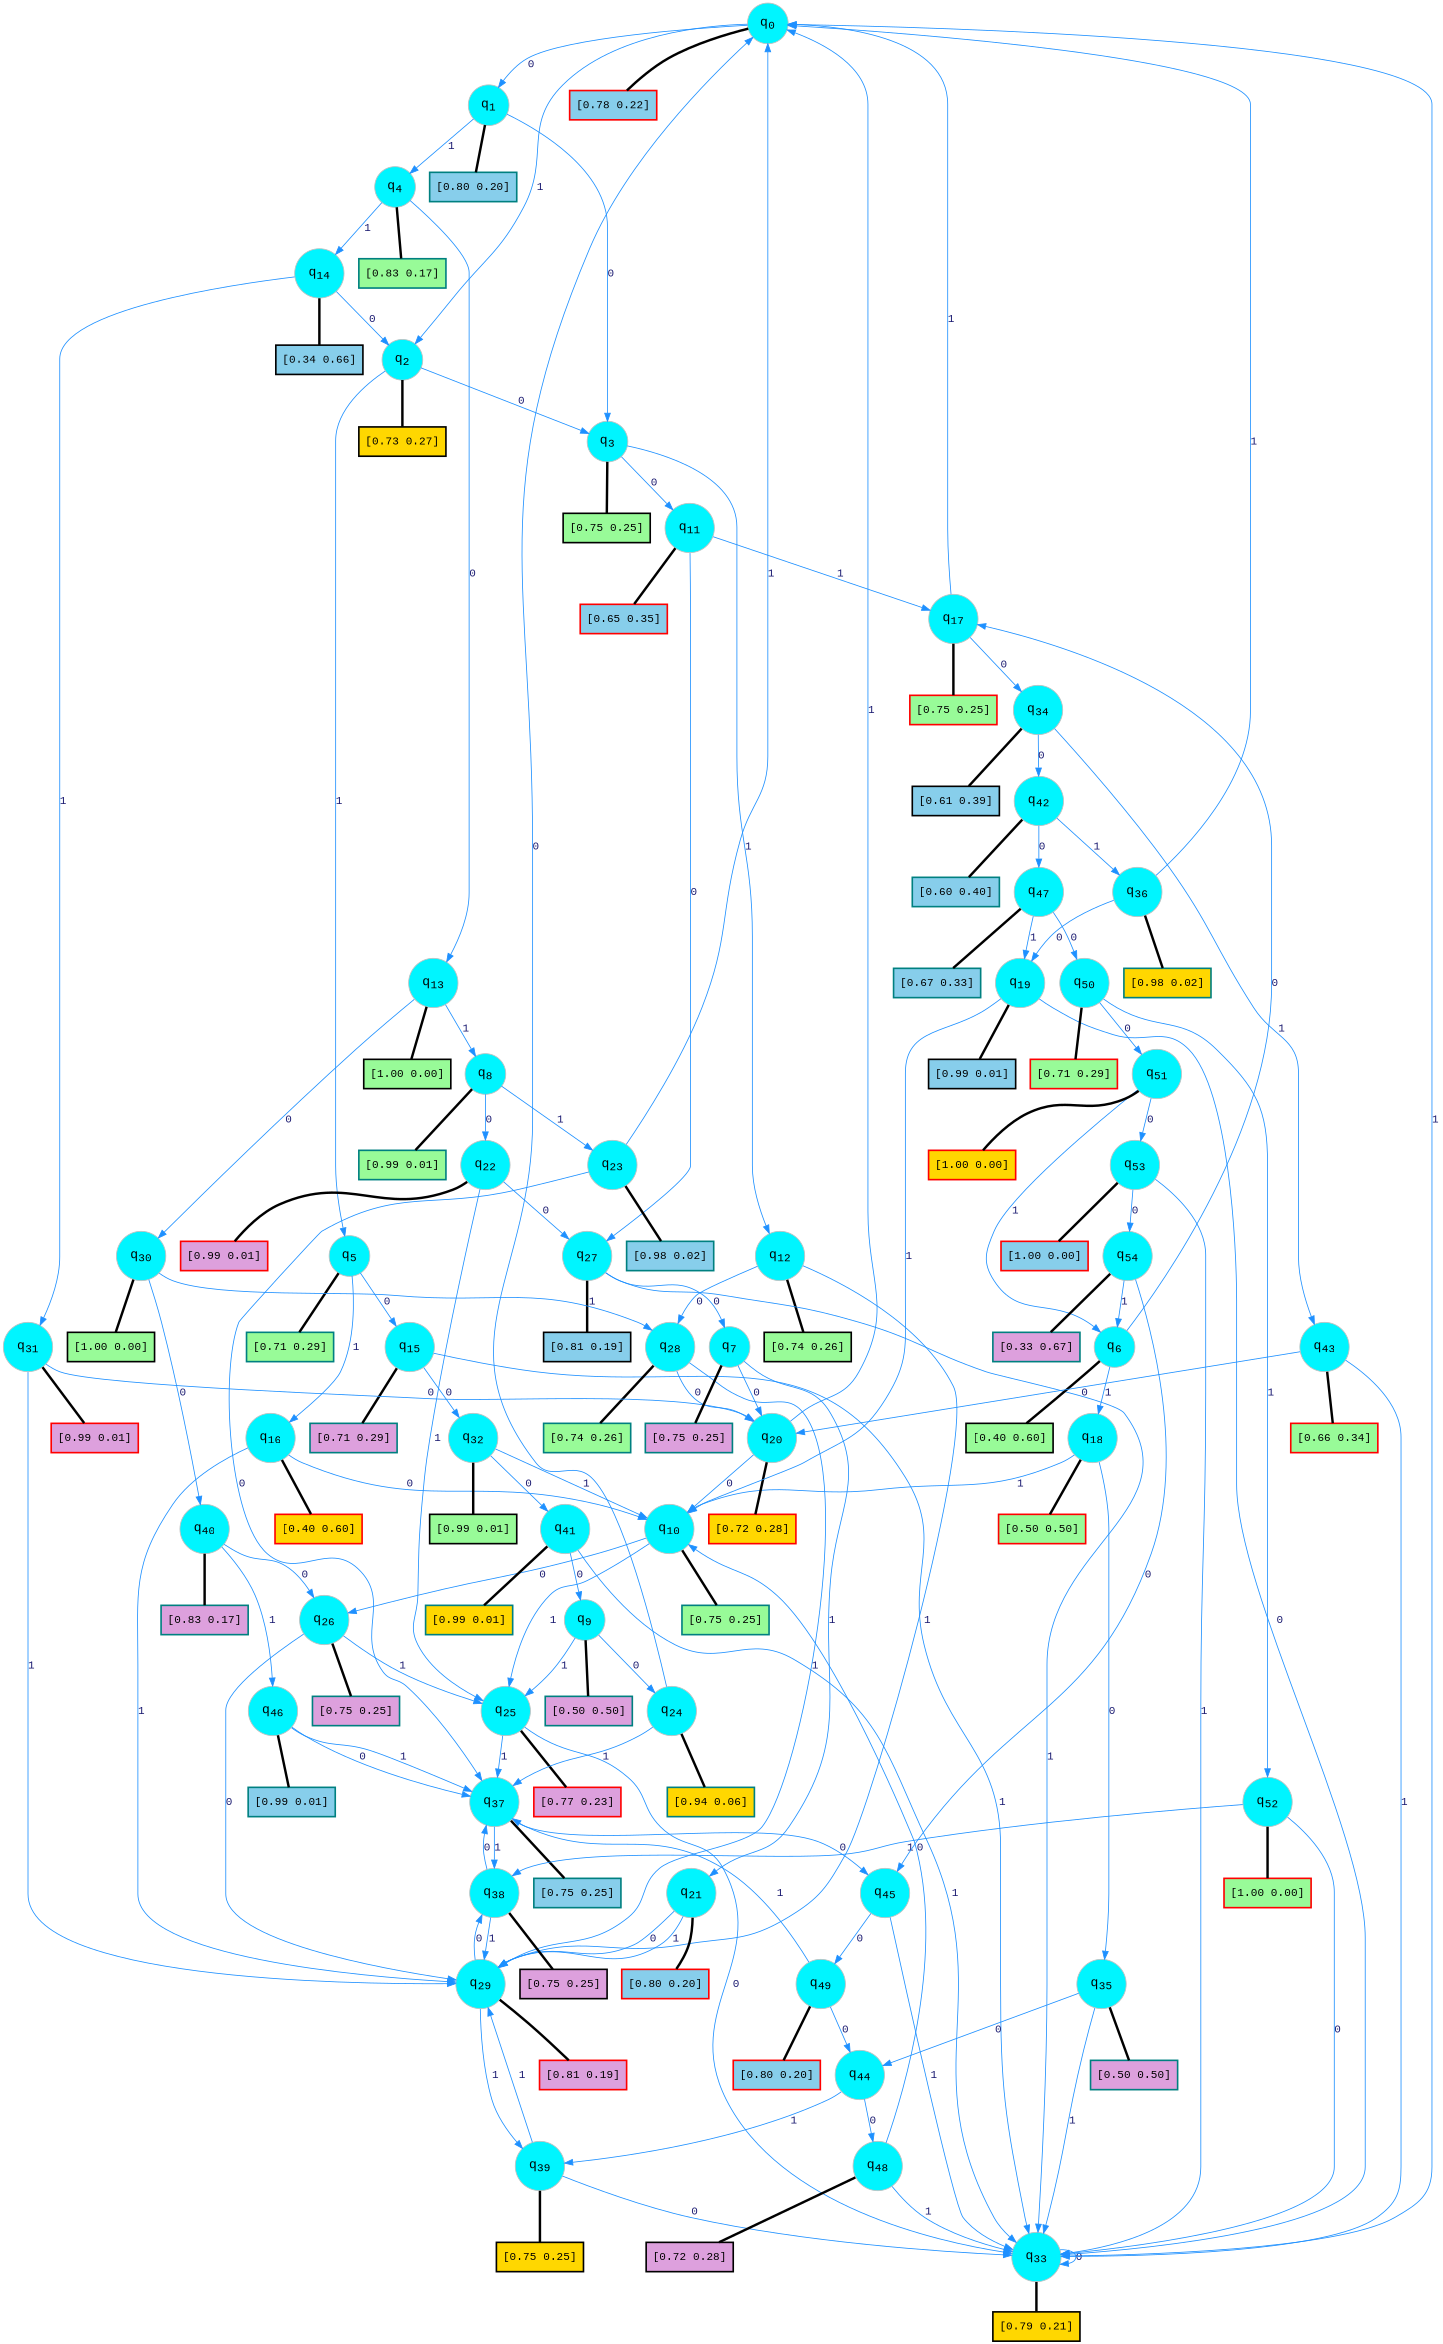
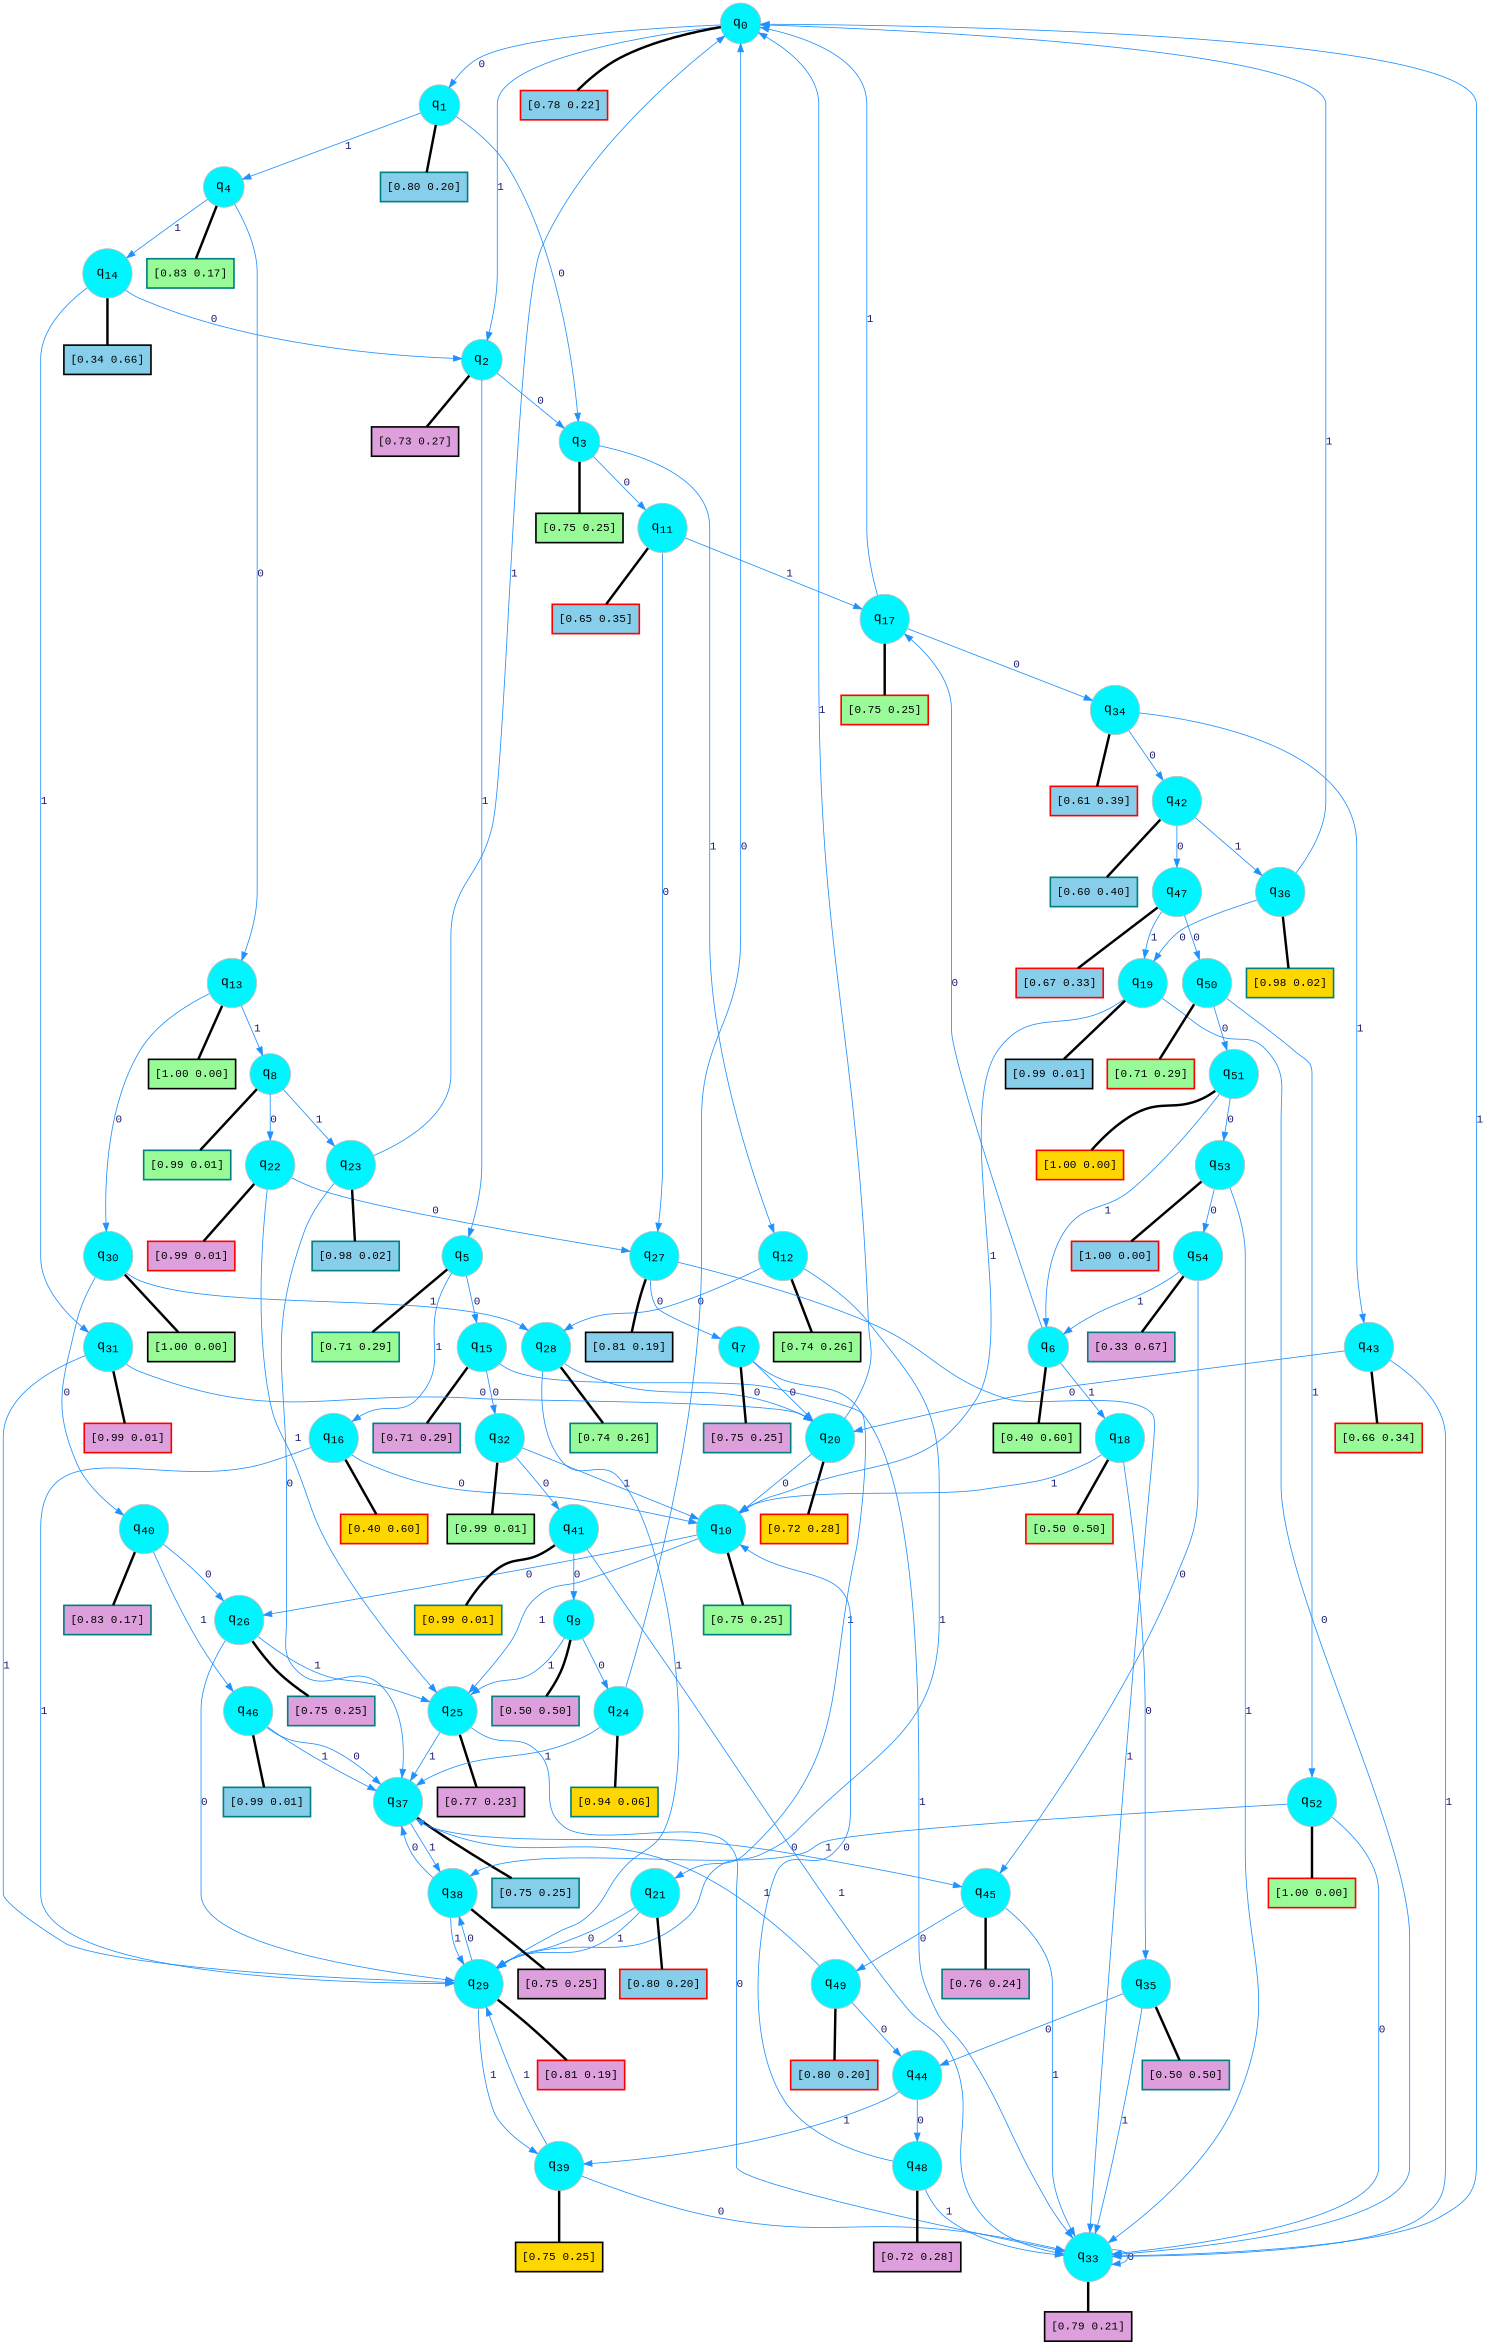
(402, 442) -> (415, 442)
(956, 801) -> (1094, 801)
(937, 983) -> (1060, 983)
(577, 1802) -> (481, 1802)
none -> (986, 1984)
(1036, 2327) -> (1088, 2327)
